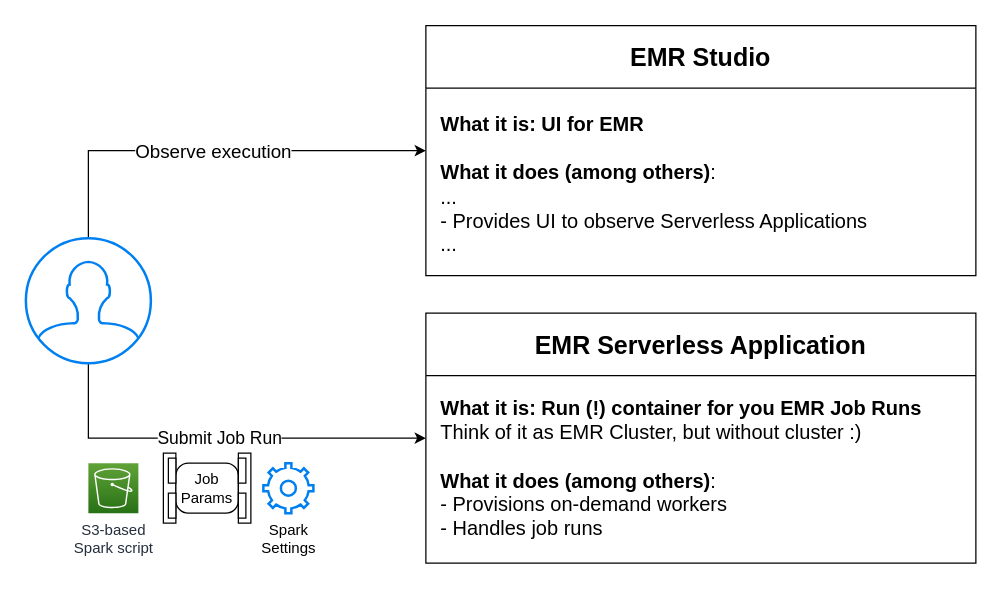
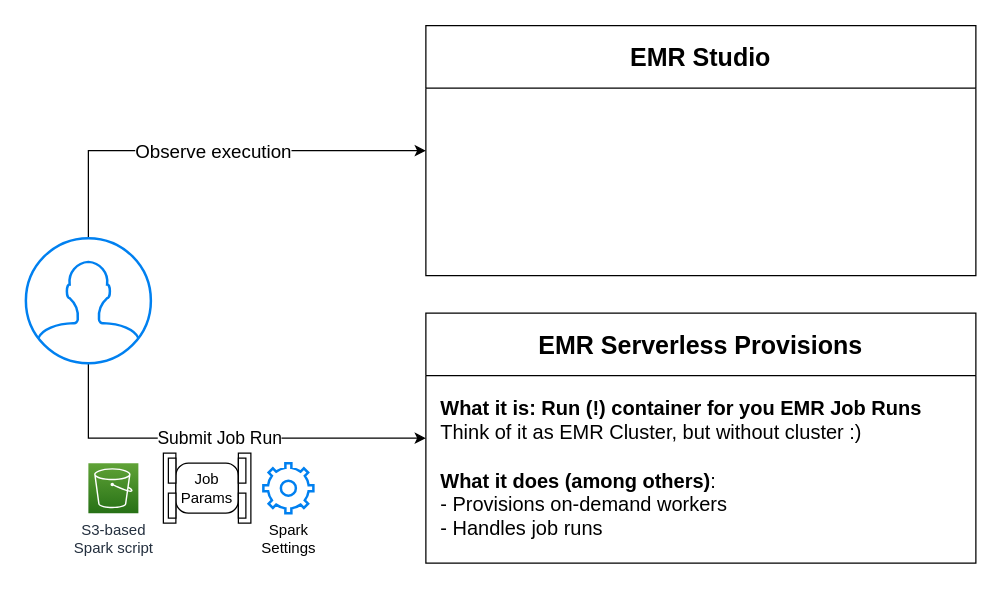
(701, 183) -> none
(701, 344) -> (701, 344)
